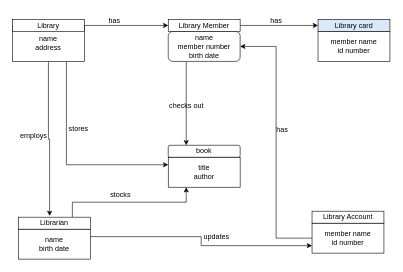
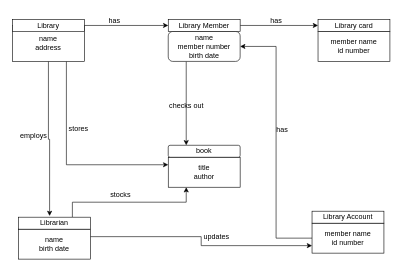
(354, 26) -> (354, 26)
